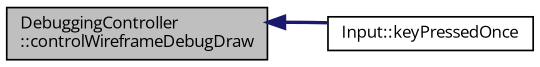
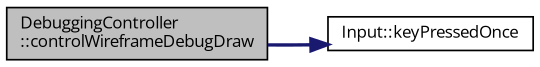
(306, 22) -> (289, 45)
